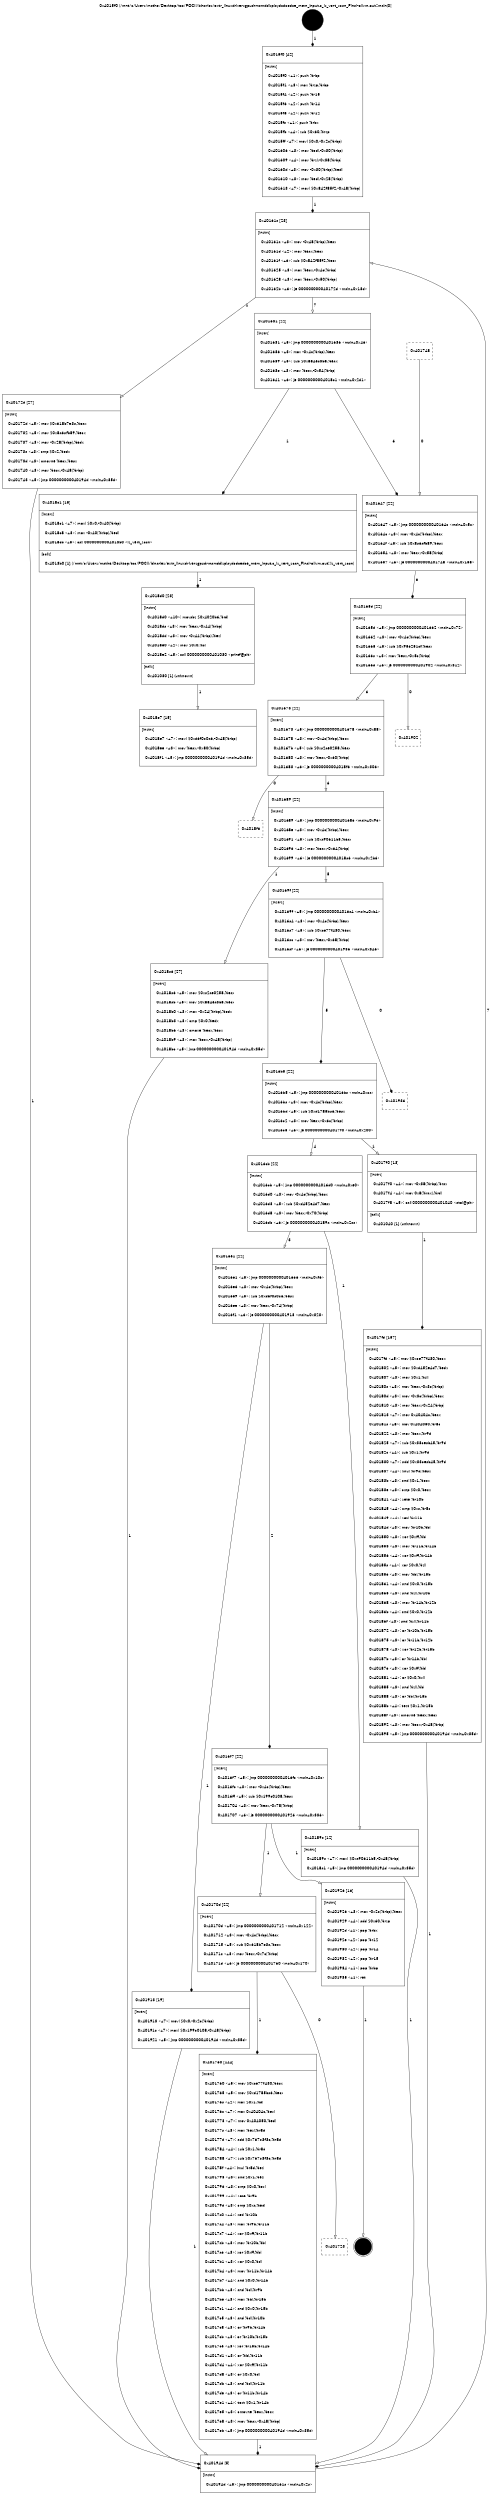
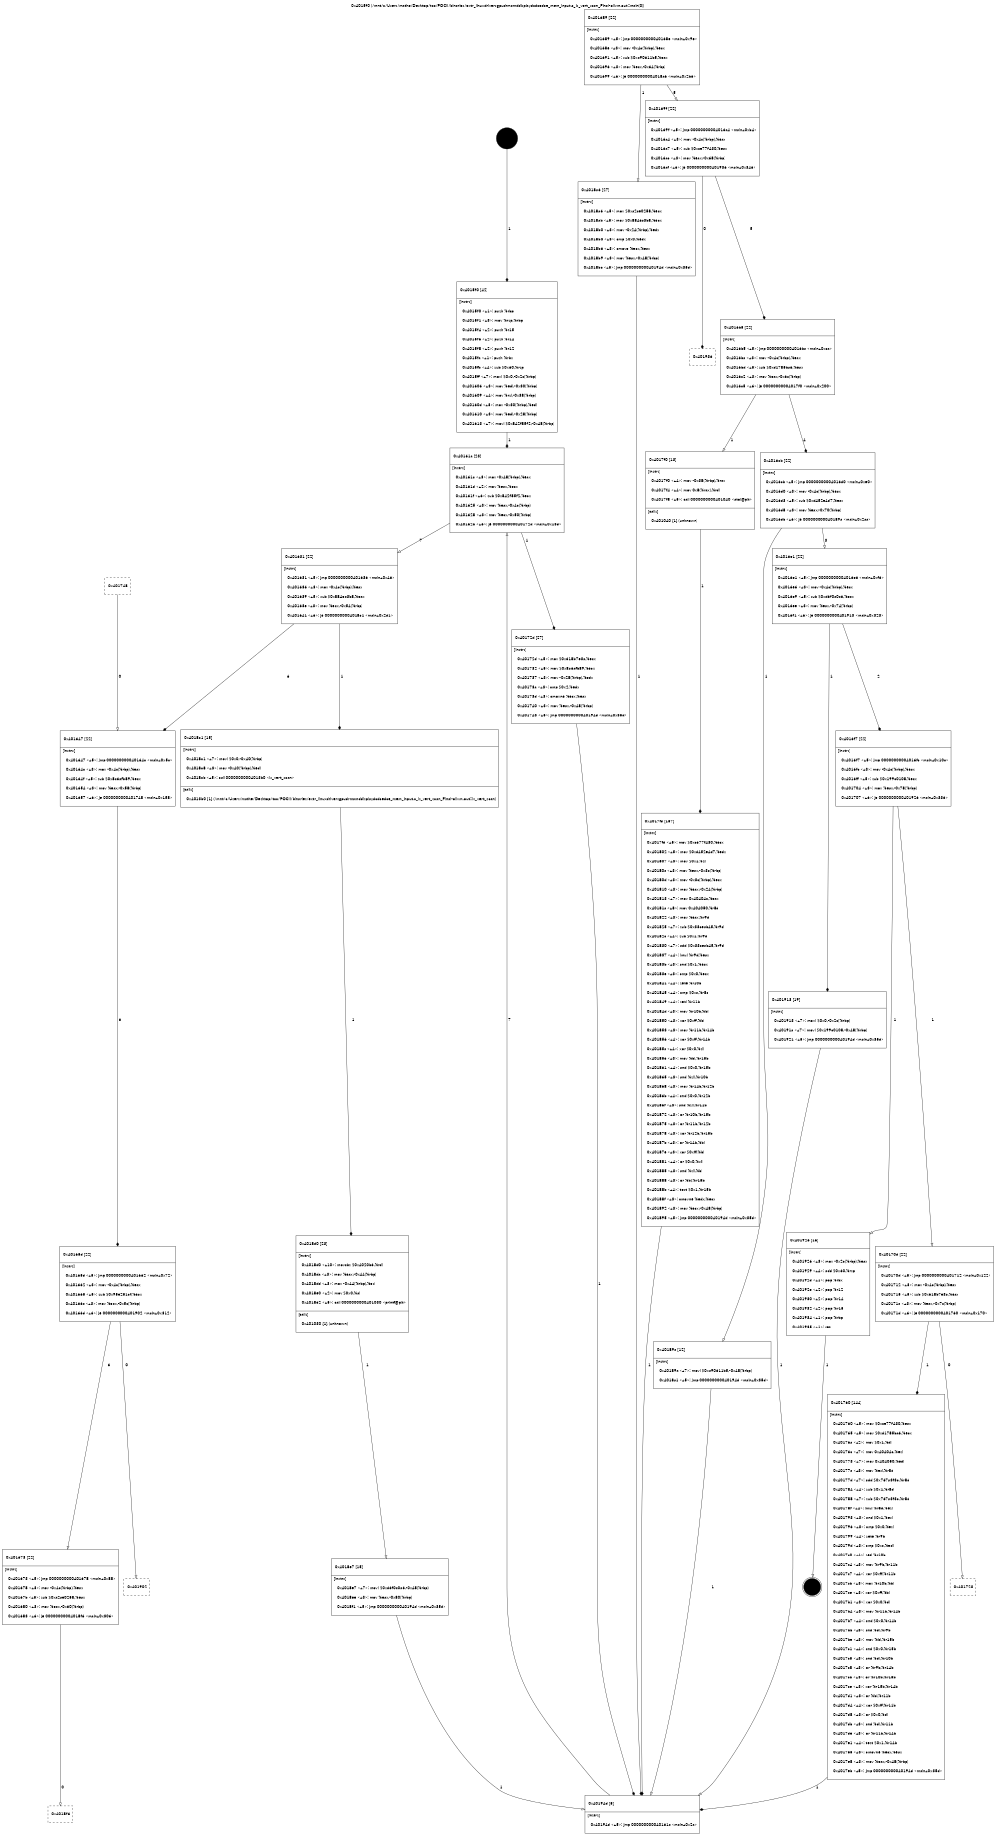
(189, 347) -> (537, 579)
(326, 782) -> none
(312, 1146) -> (797, 422)
none -> (457, 1747)
